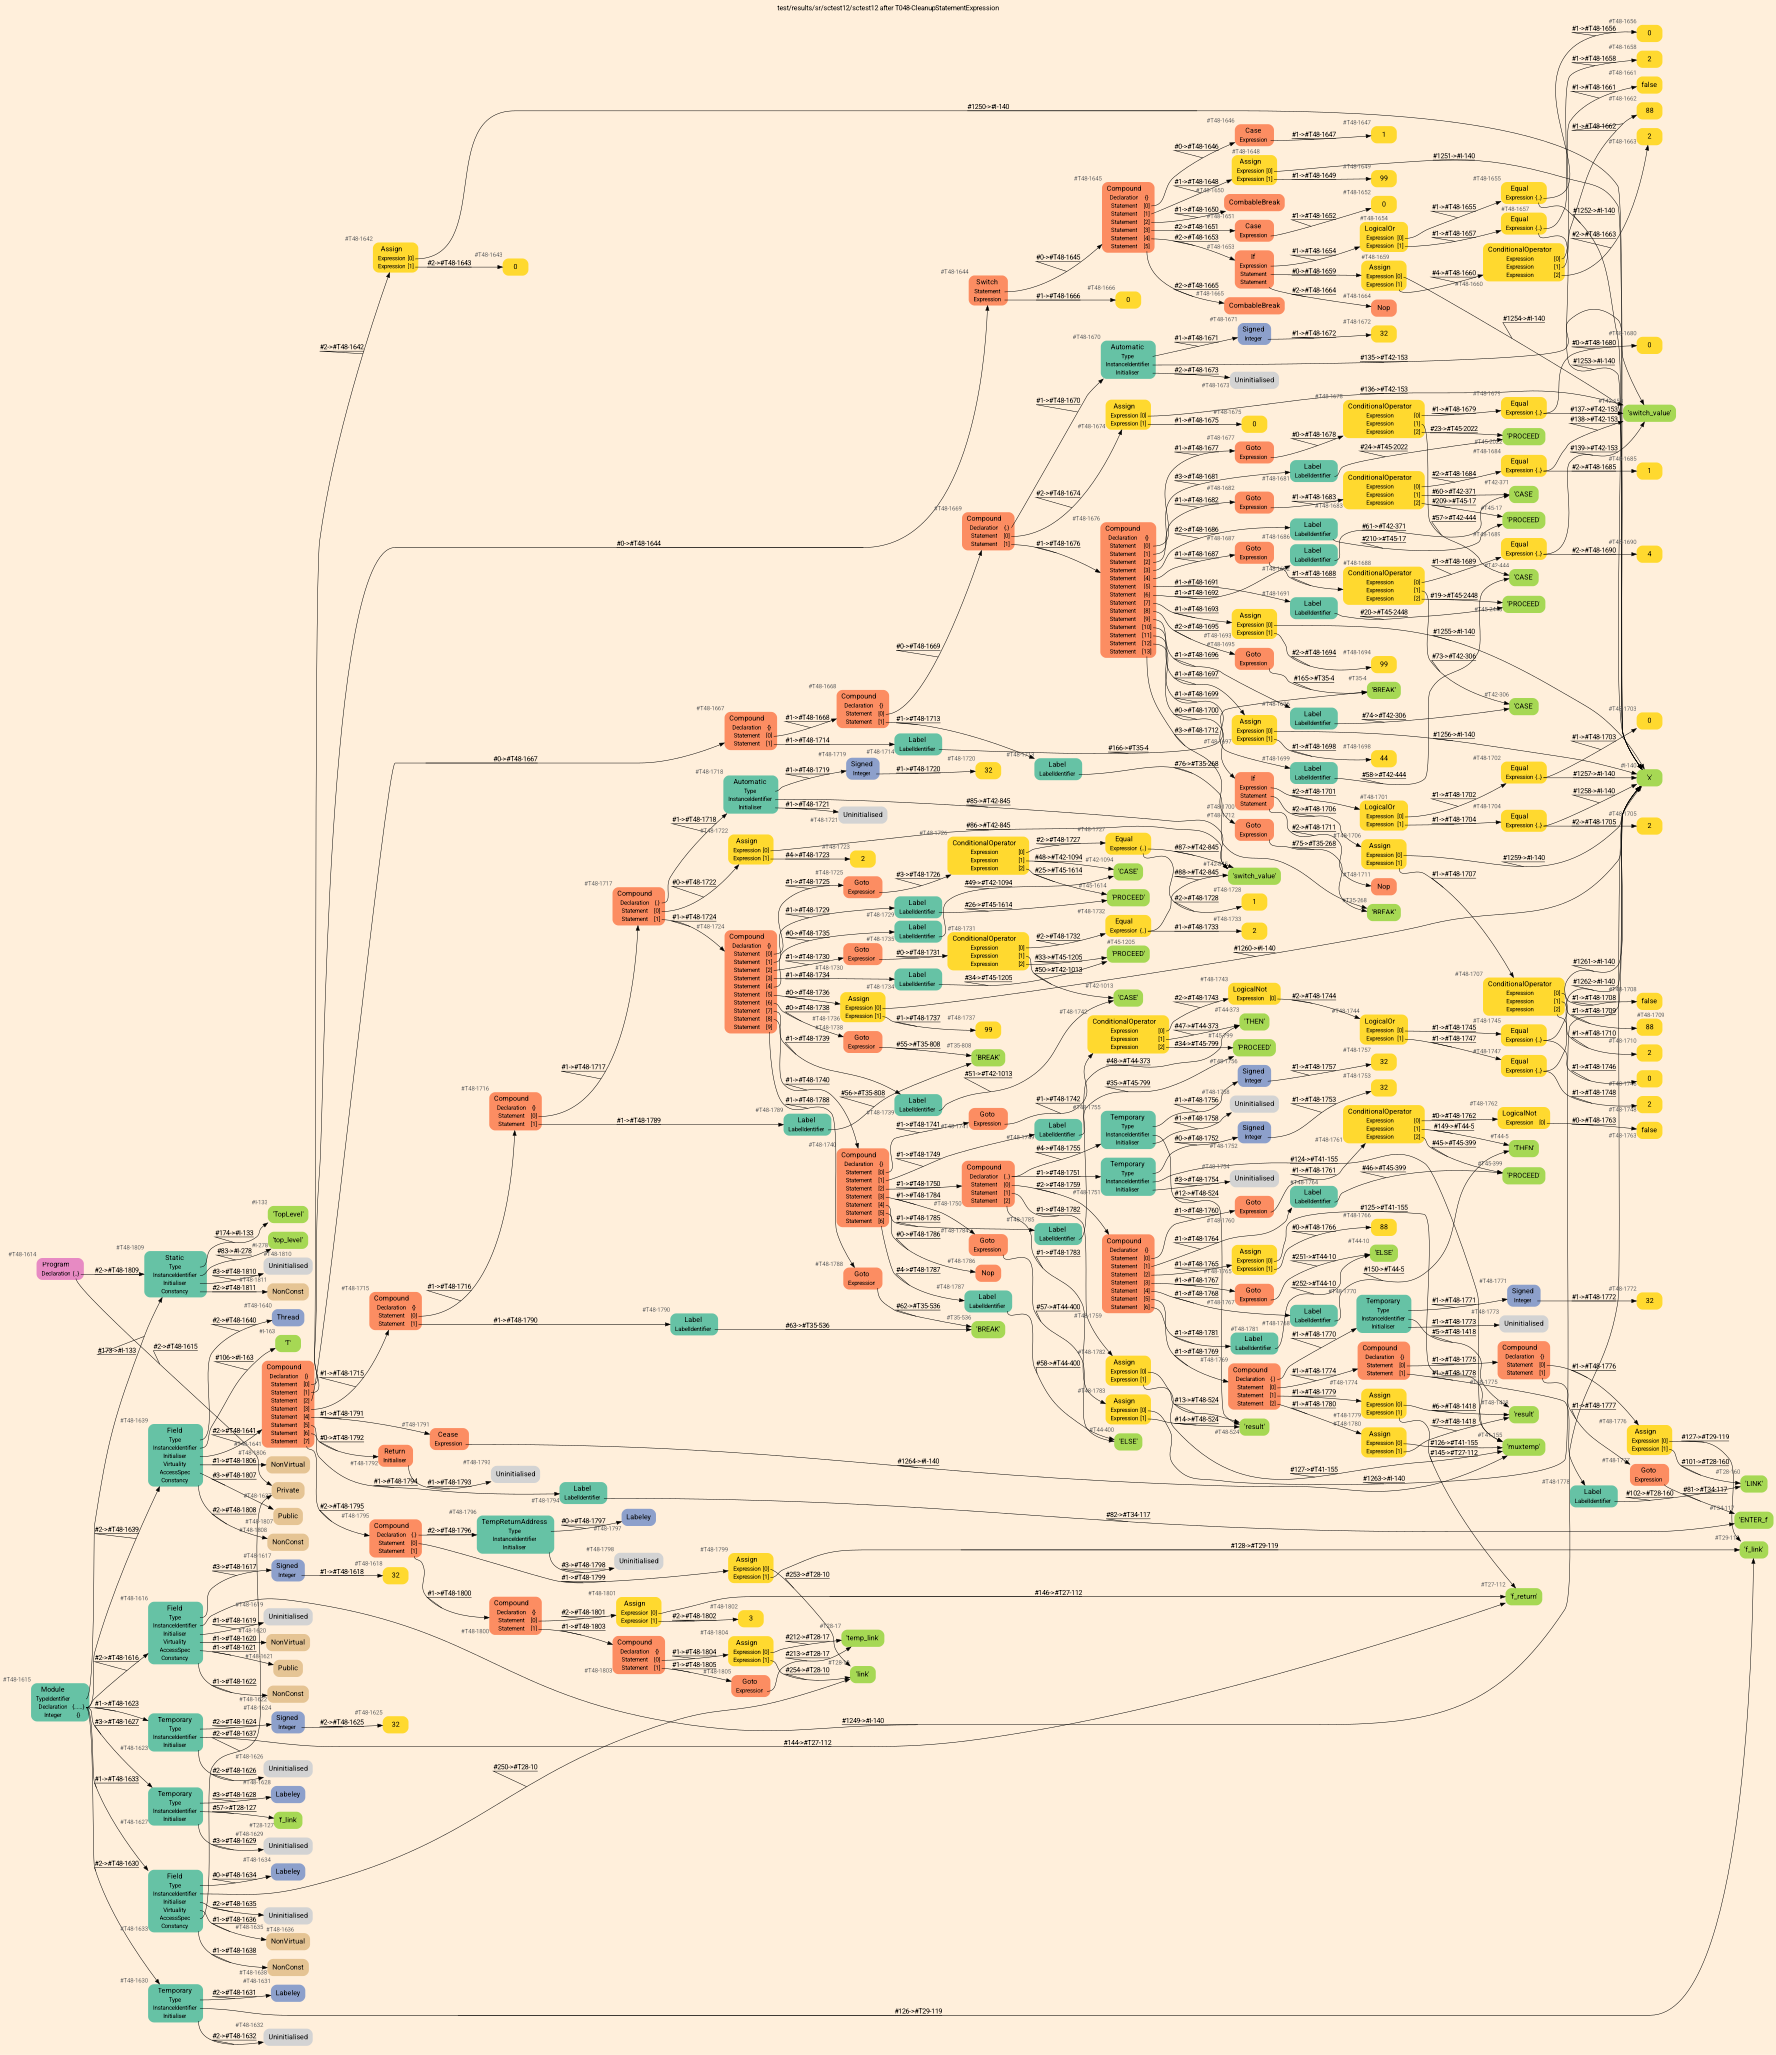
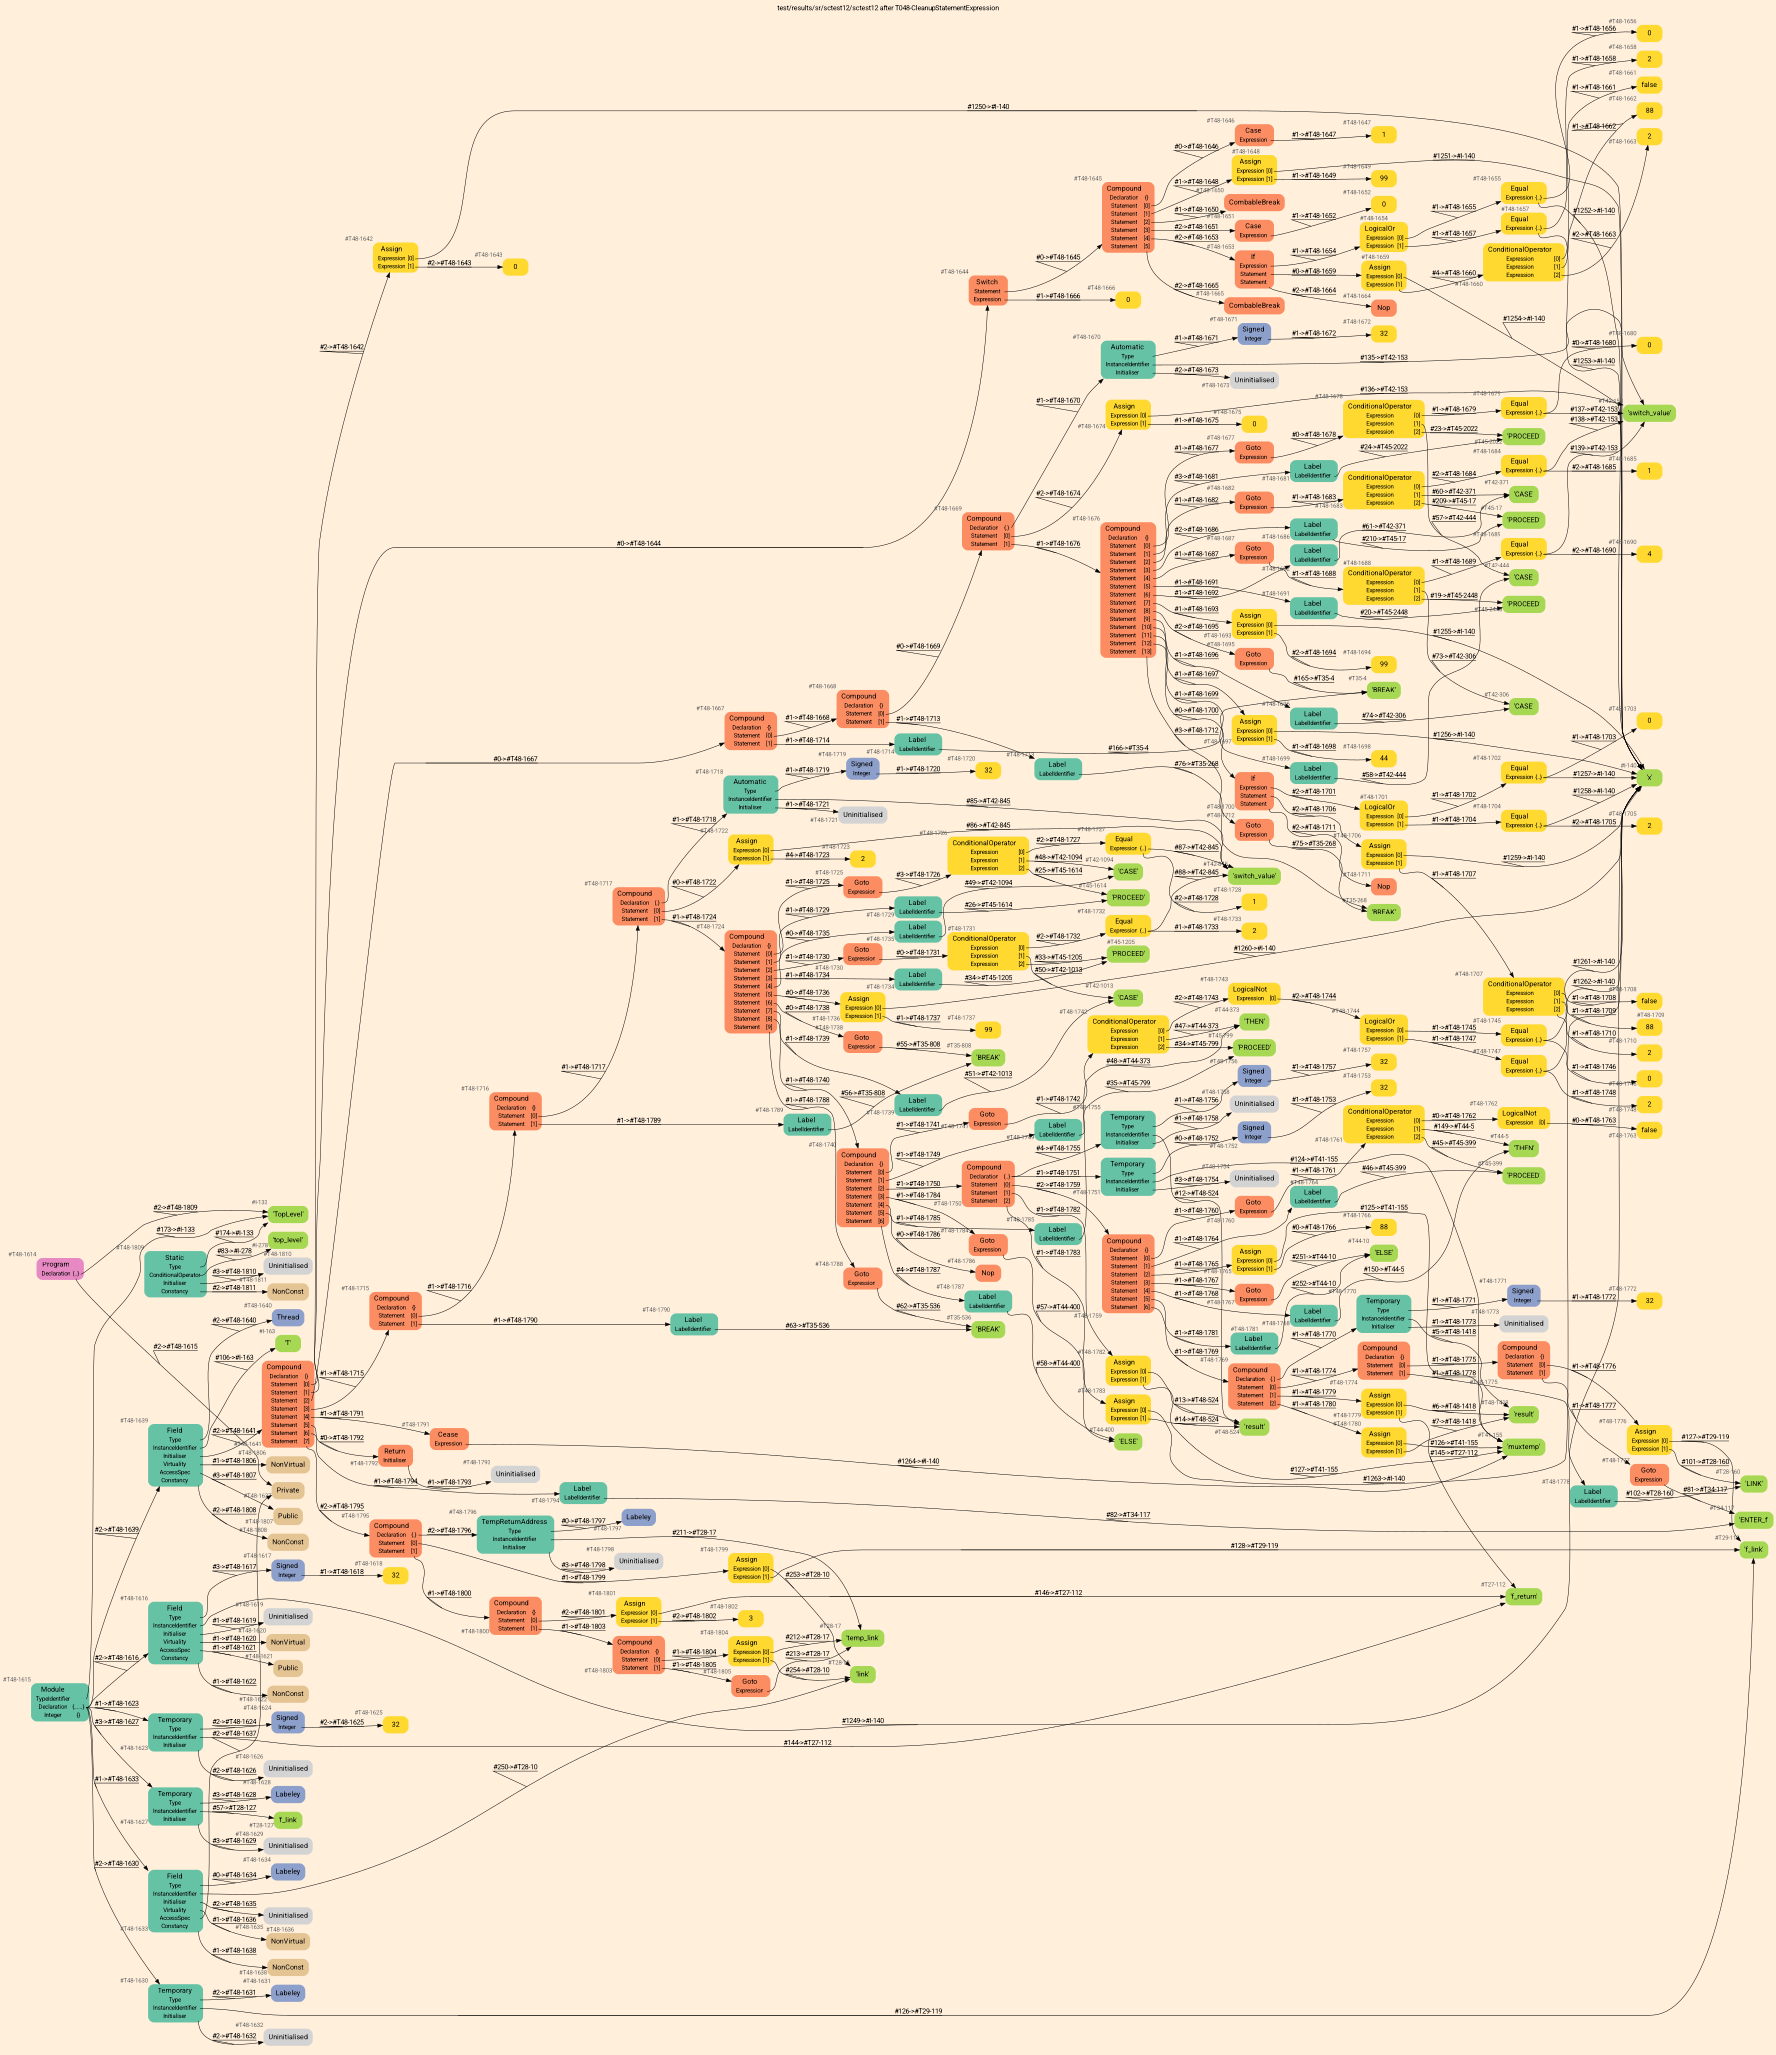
(110, 1274) -> (163, 1218)
(175, 1275) -> (175, 1275)
(99, 1496) -> (93, 1403)
none -> (725, 1540)
